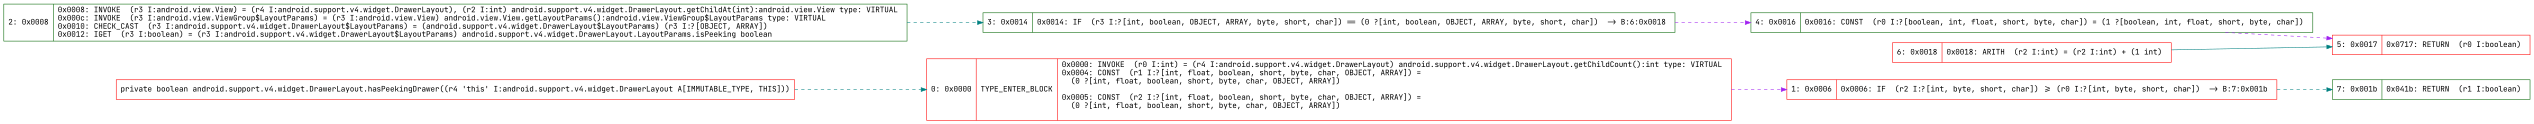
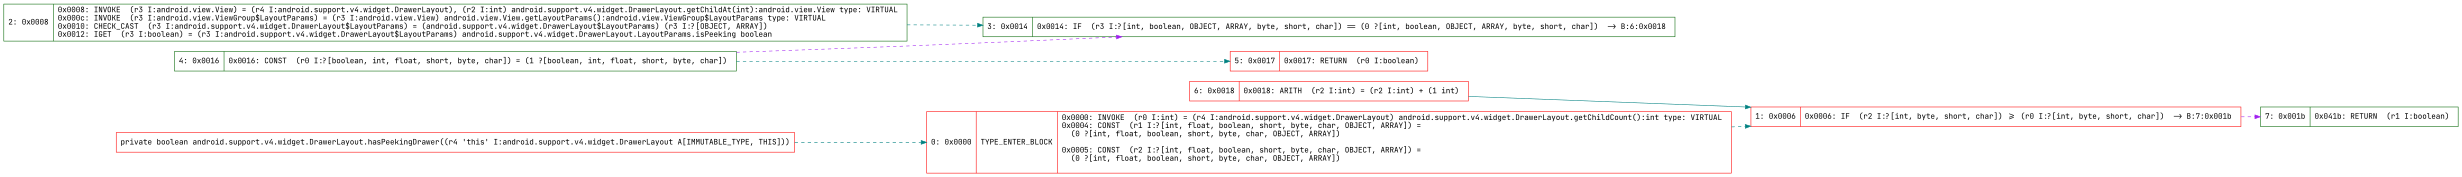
(1710, 23) -> (926, 45)
(2276, 35) -> (980, 61)
(2456, 45) -> (1354, 61)
(2249, 48) -> (1607, 102)
(1756, 90) -> (1738, 127)
(2302, 90) -> (2248, 117)
